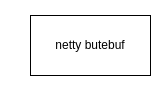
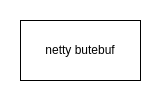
(91, 46) -> (81, 51)
